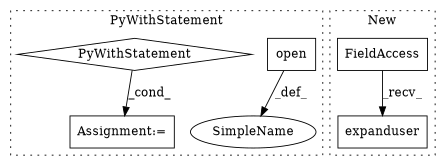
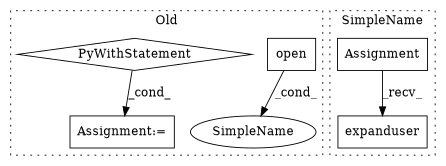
(167, 21) -> (167, 21)
(383, 21) -> (383, 21)
(383, 54) -> (383, 54)
(291, 93) -> (296, 93)
